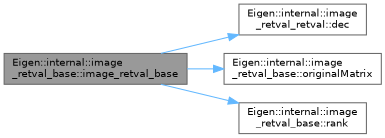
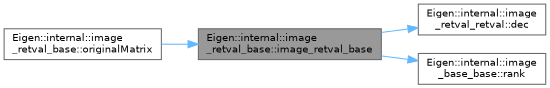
(200, 69) -> (175, 44)
(303, 118) -> (482, 69)
